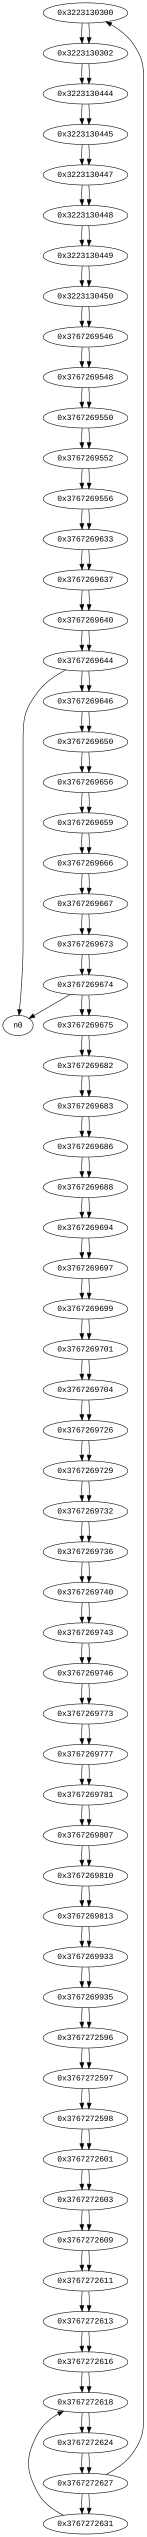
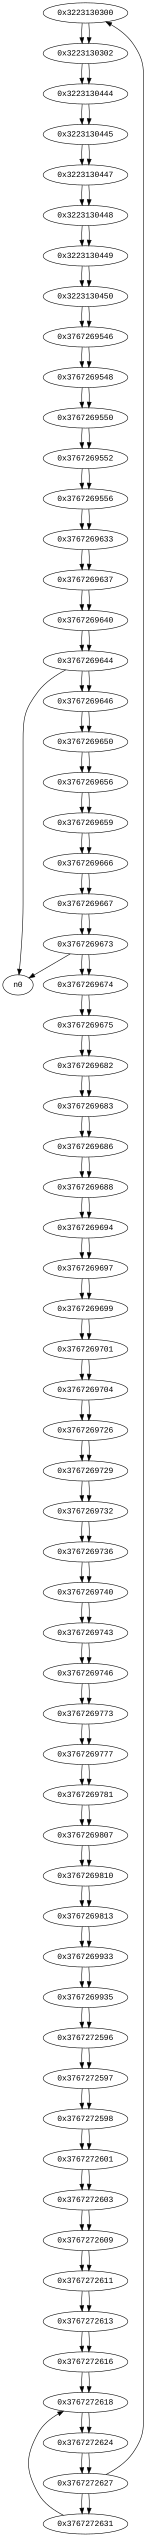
(52, 1005) -> (52, 964)
